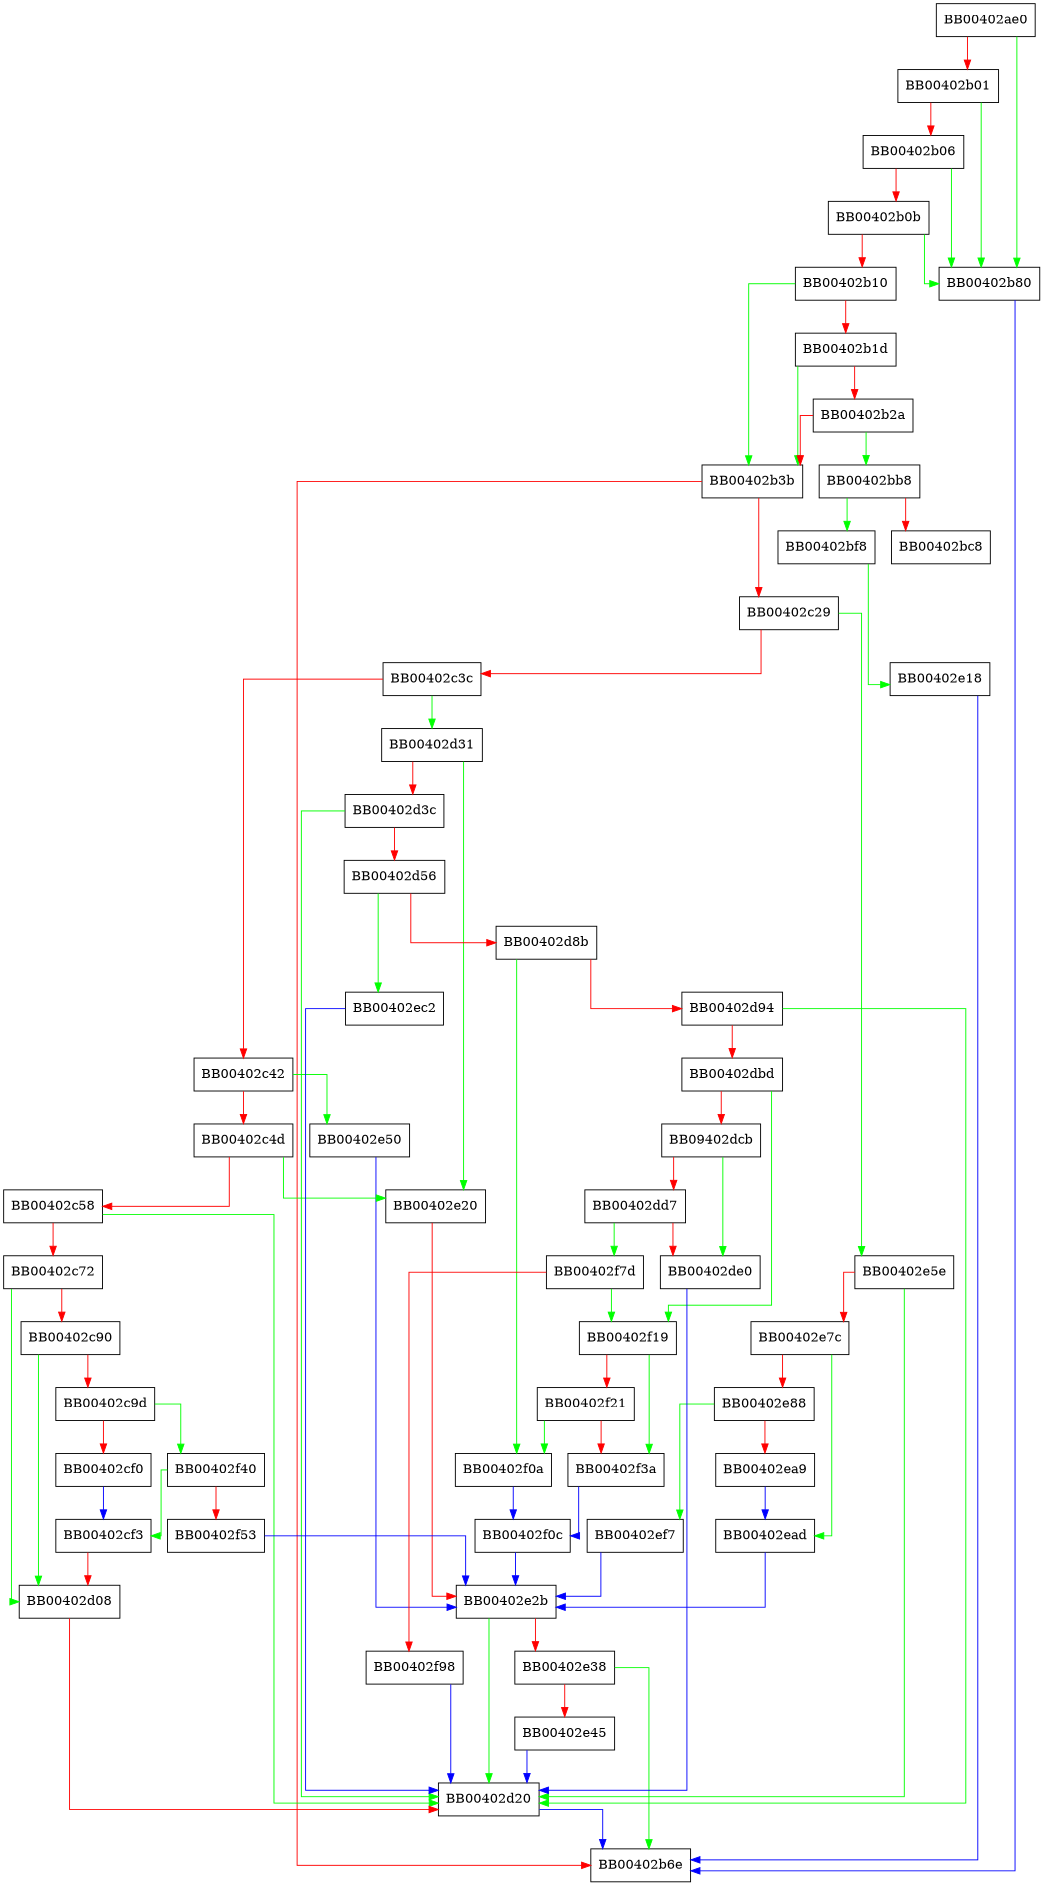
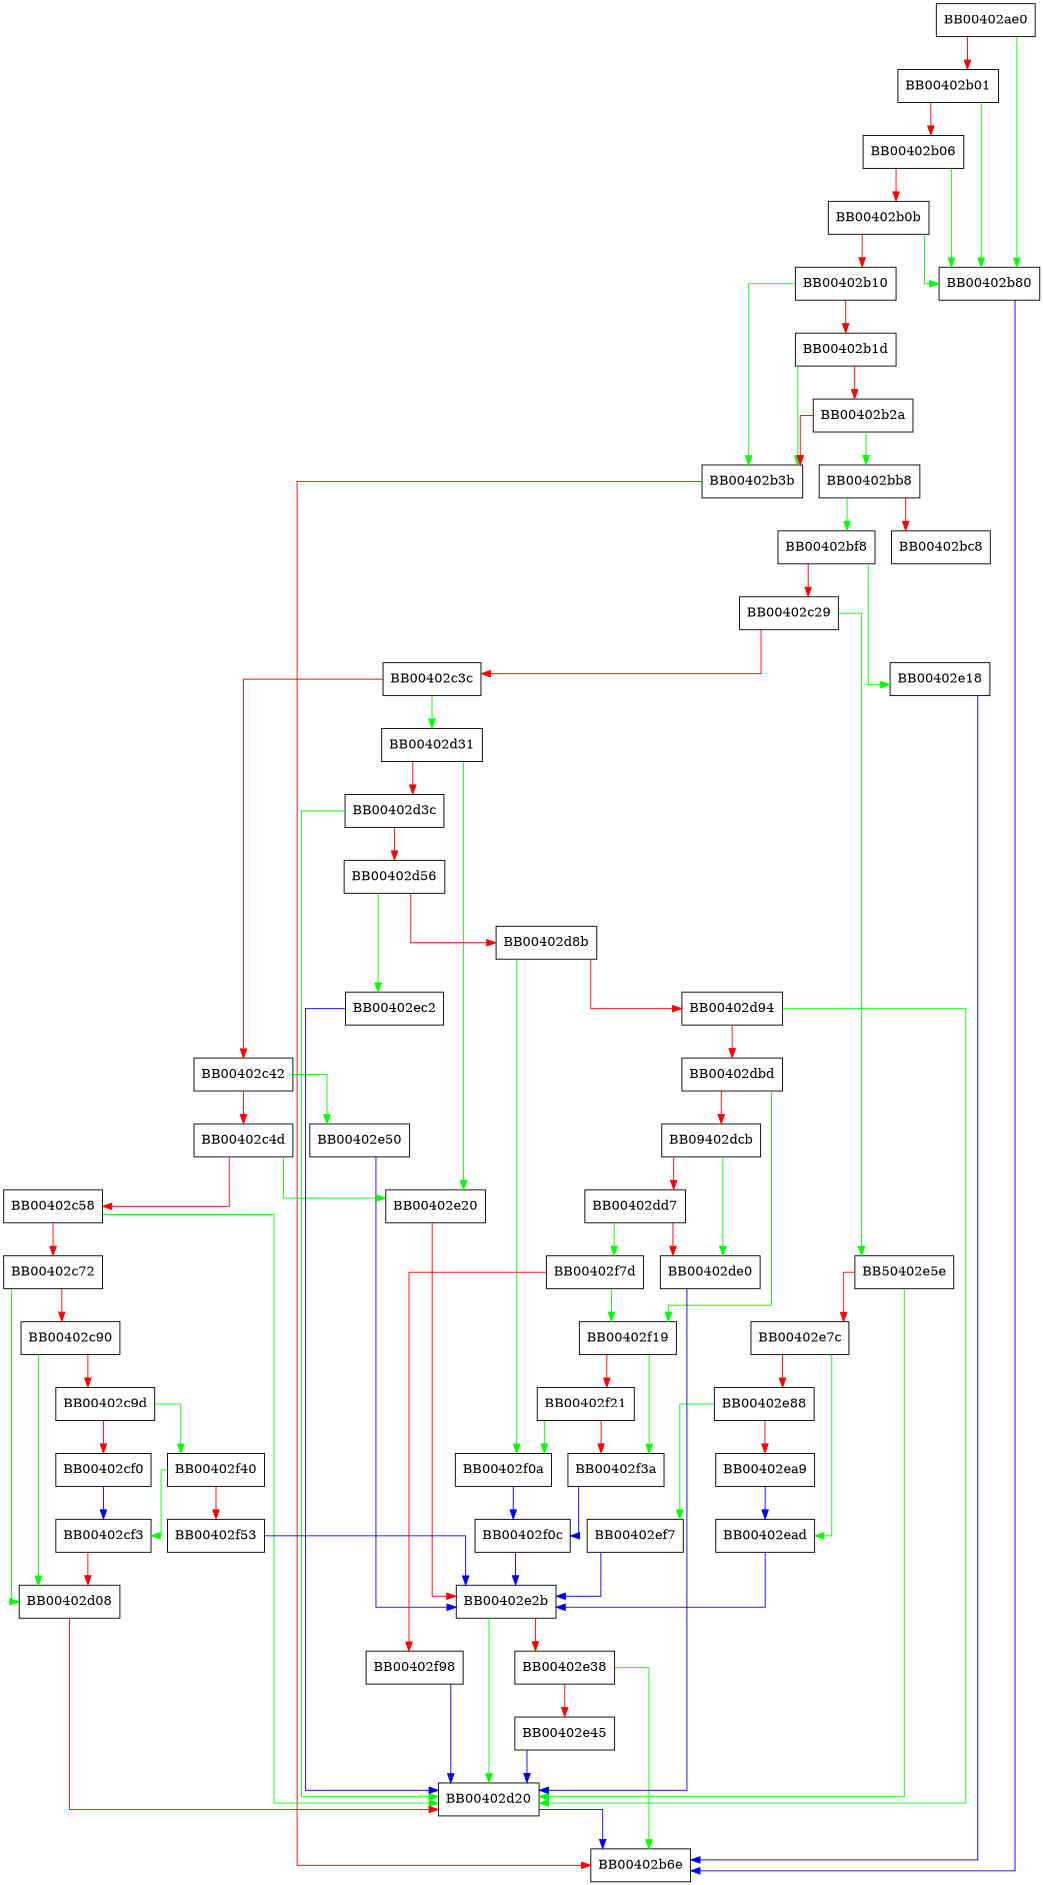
(759, 543) -> (808, 576)
(904, 1272) -> (904, 1272)
